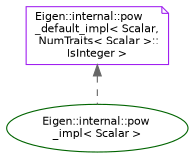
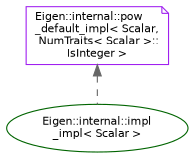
(97, 128) -> (97, 128)
